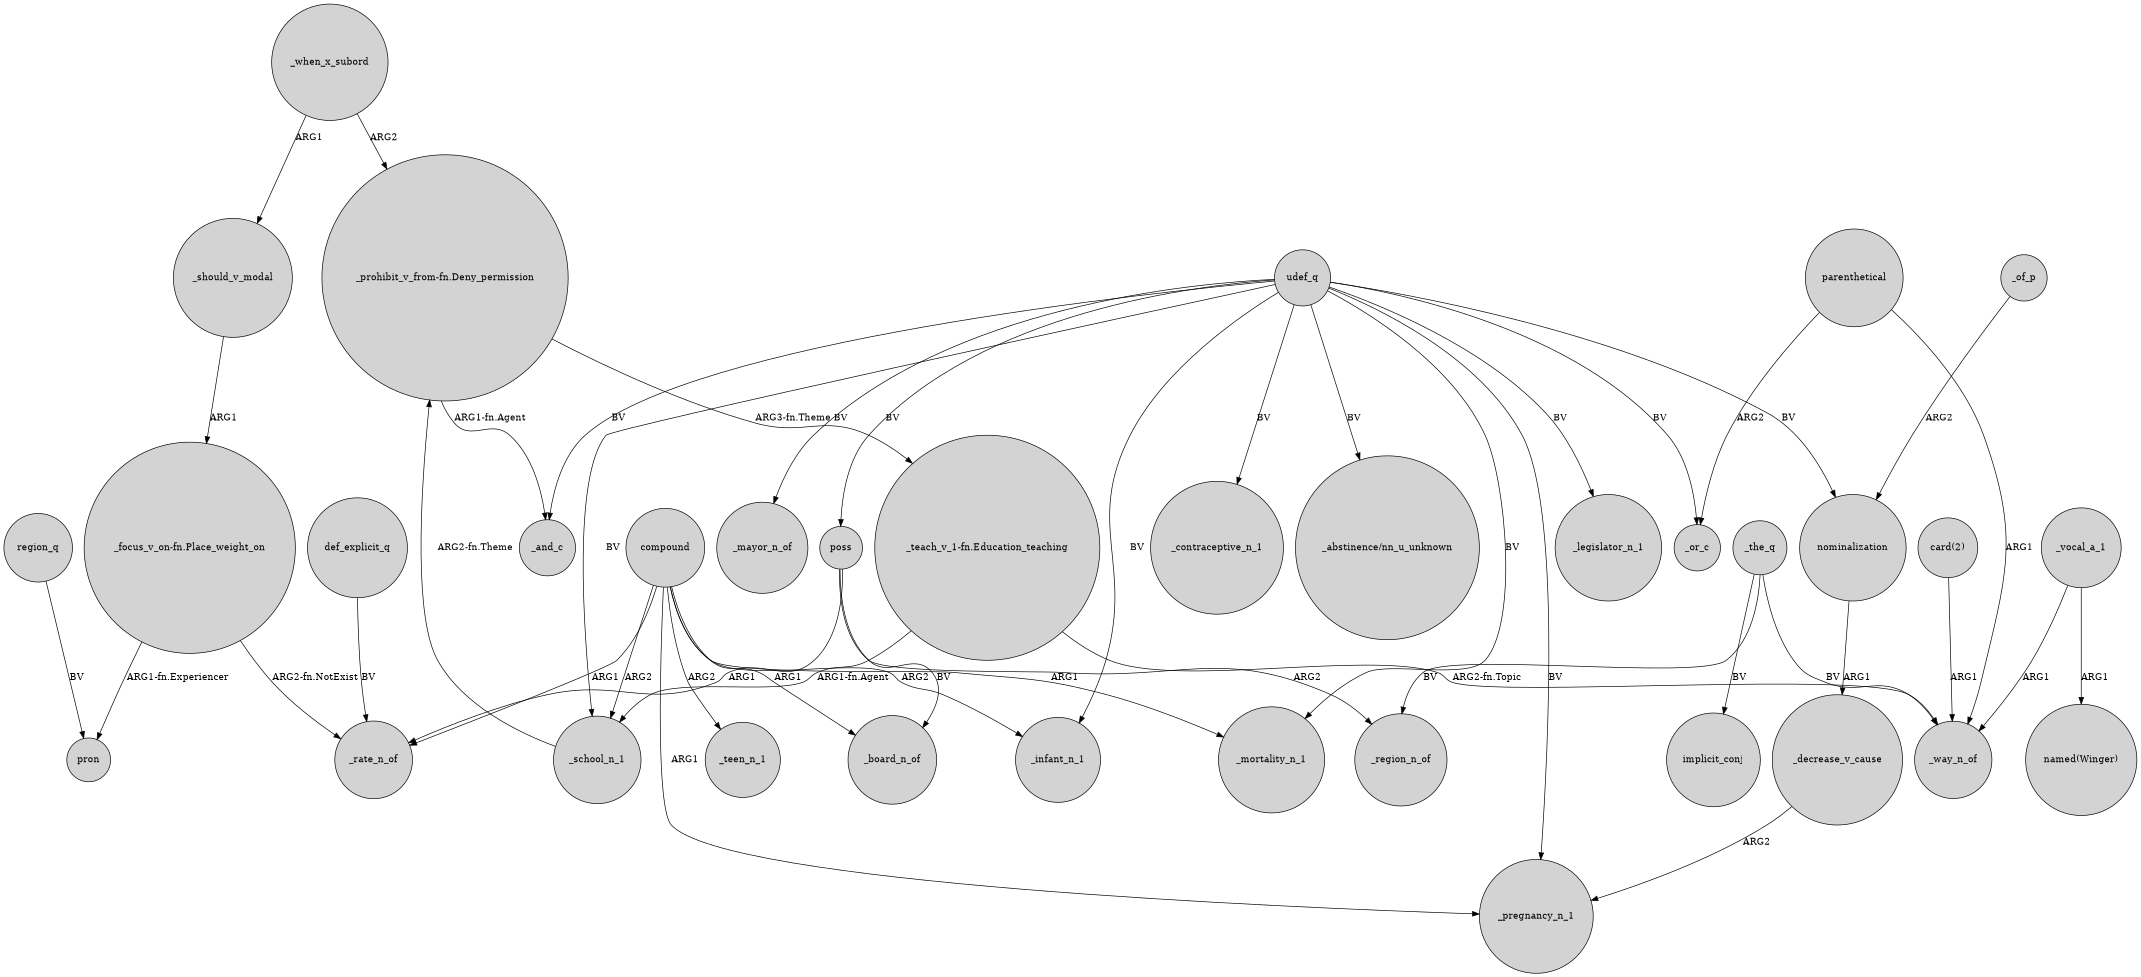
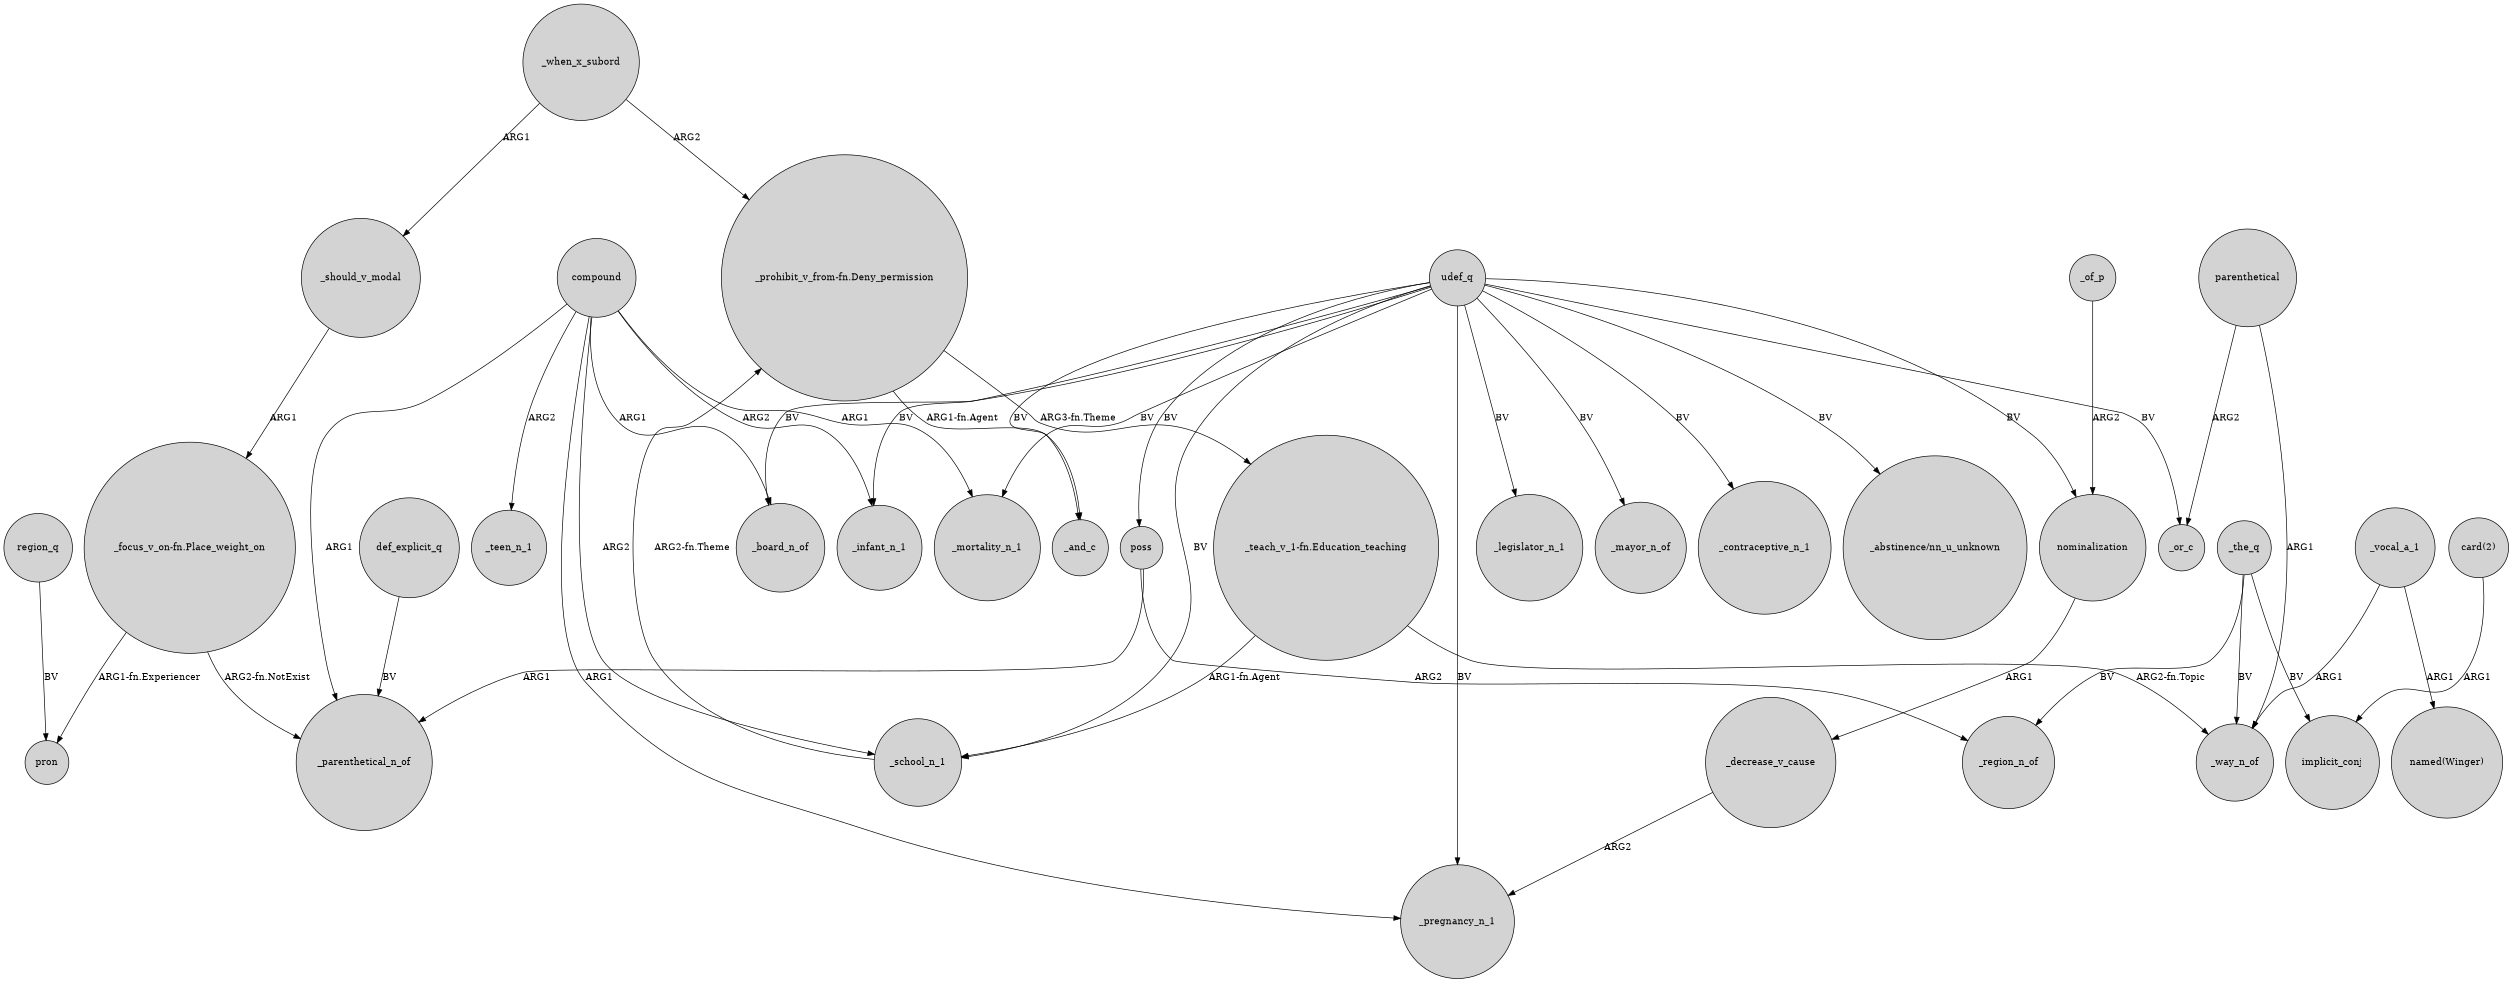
(1950, 646) -> (2458, 682)
(911, 664) -> (1123, 372)
(374, 760) -> (364, 763)
